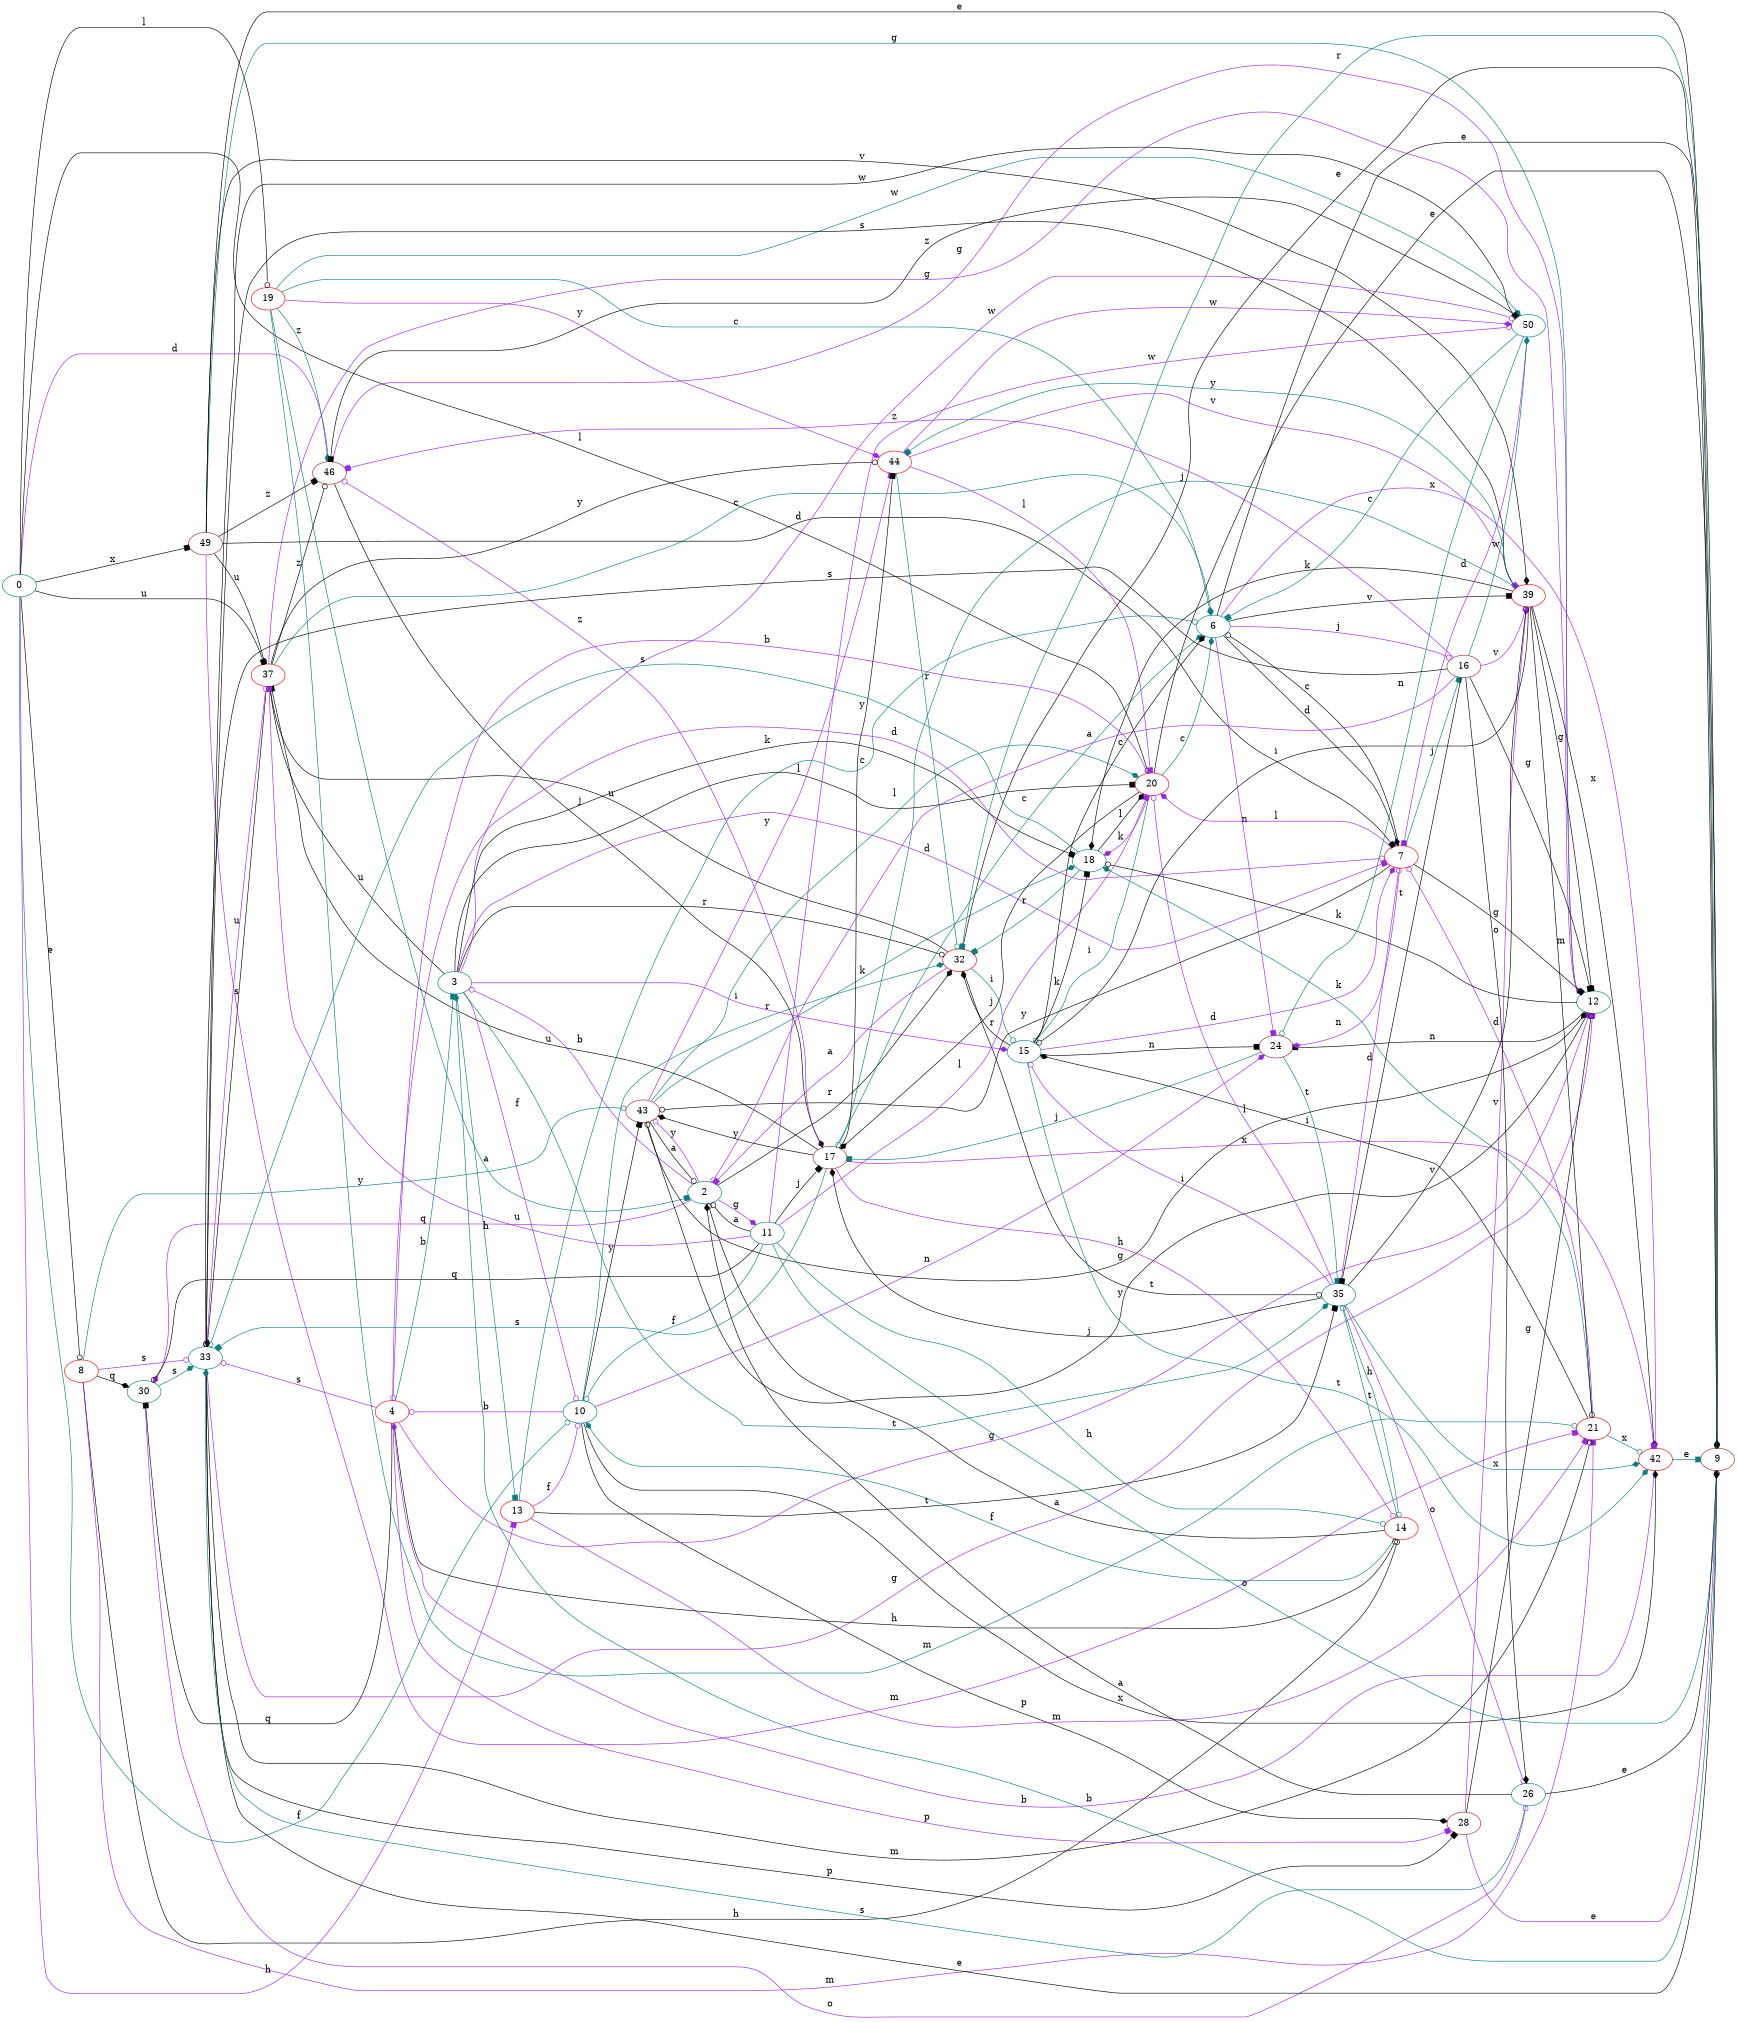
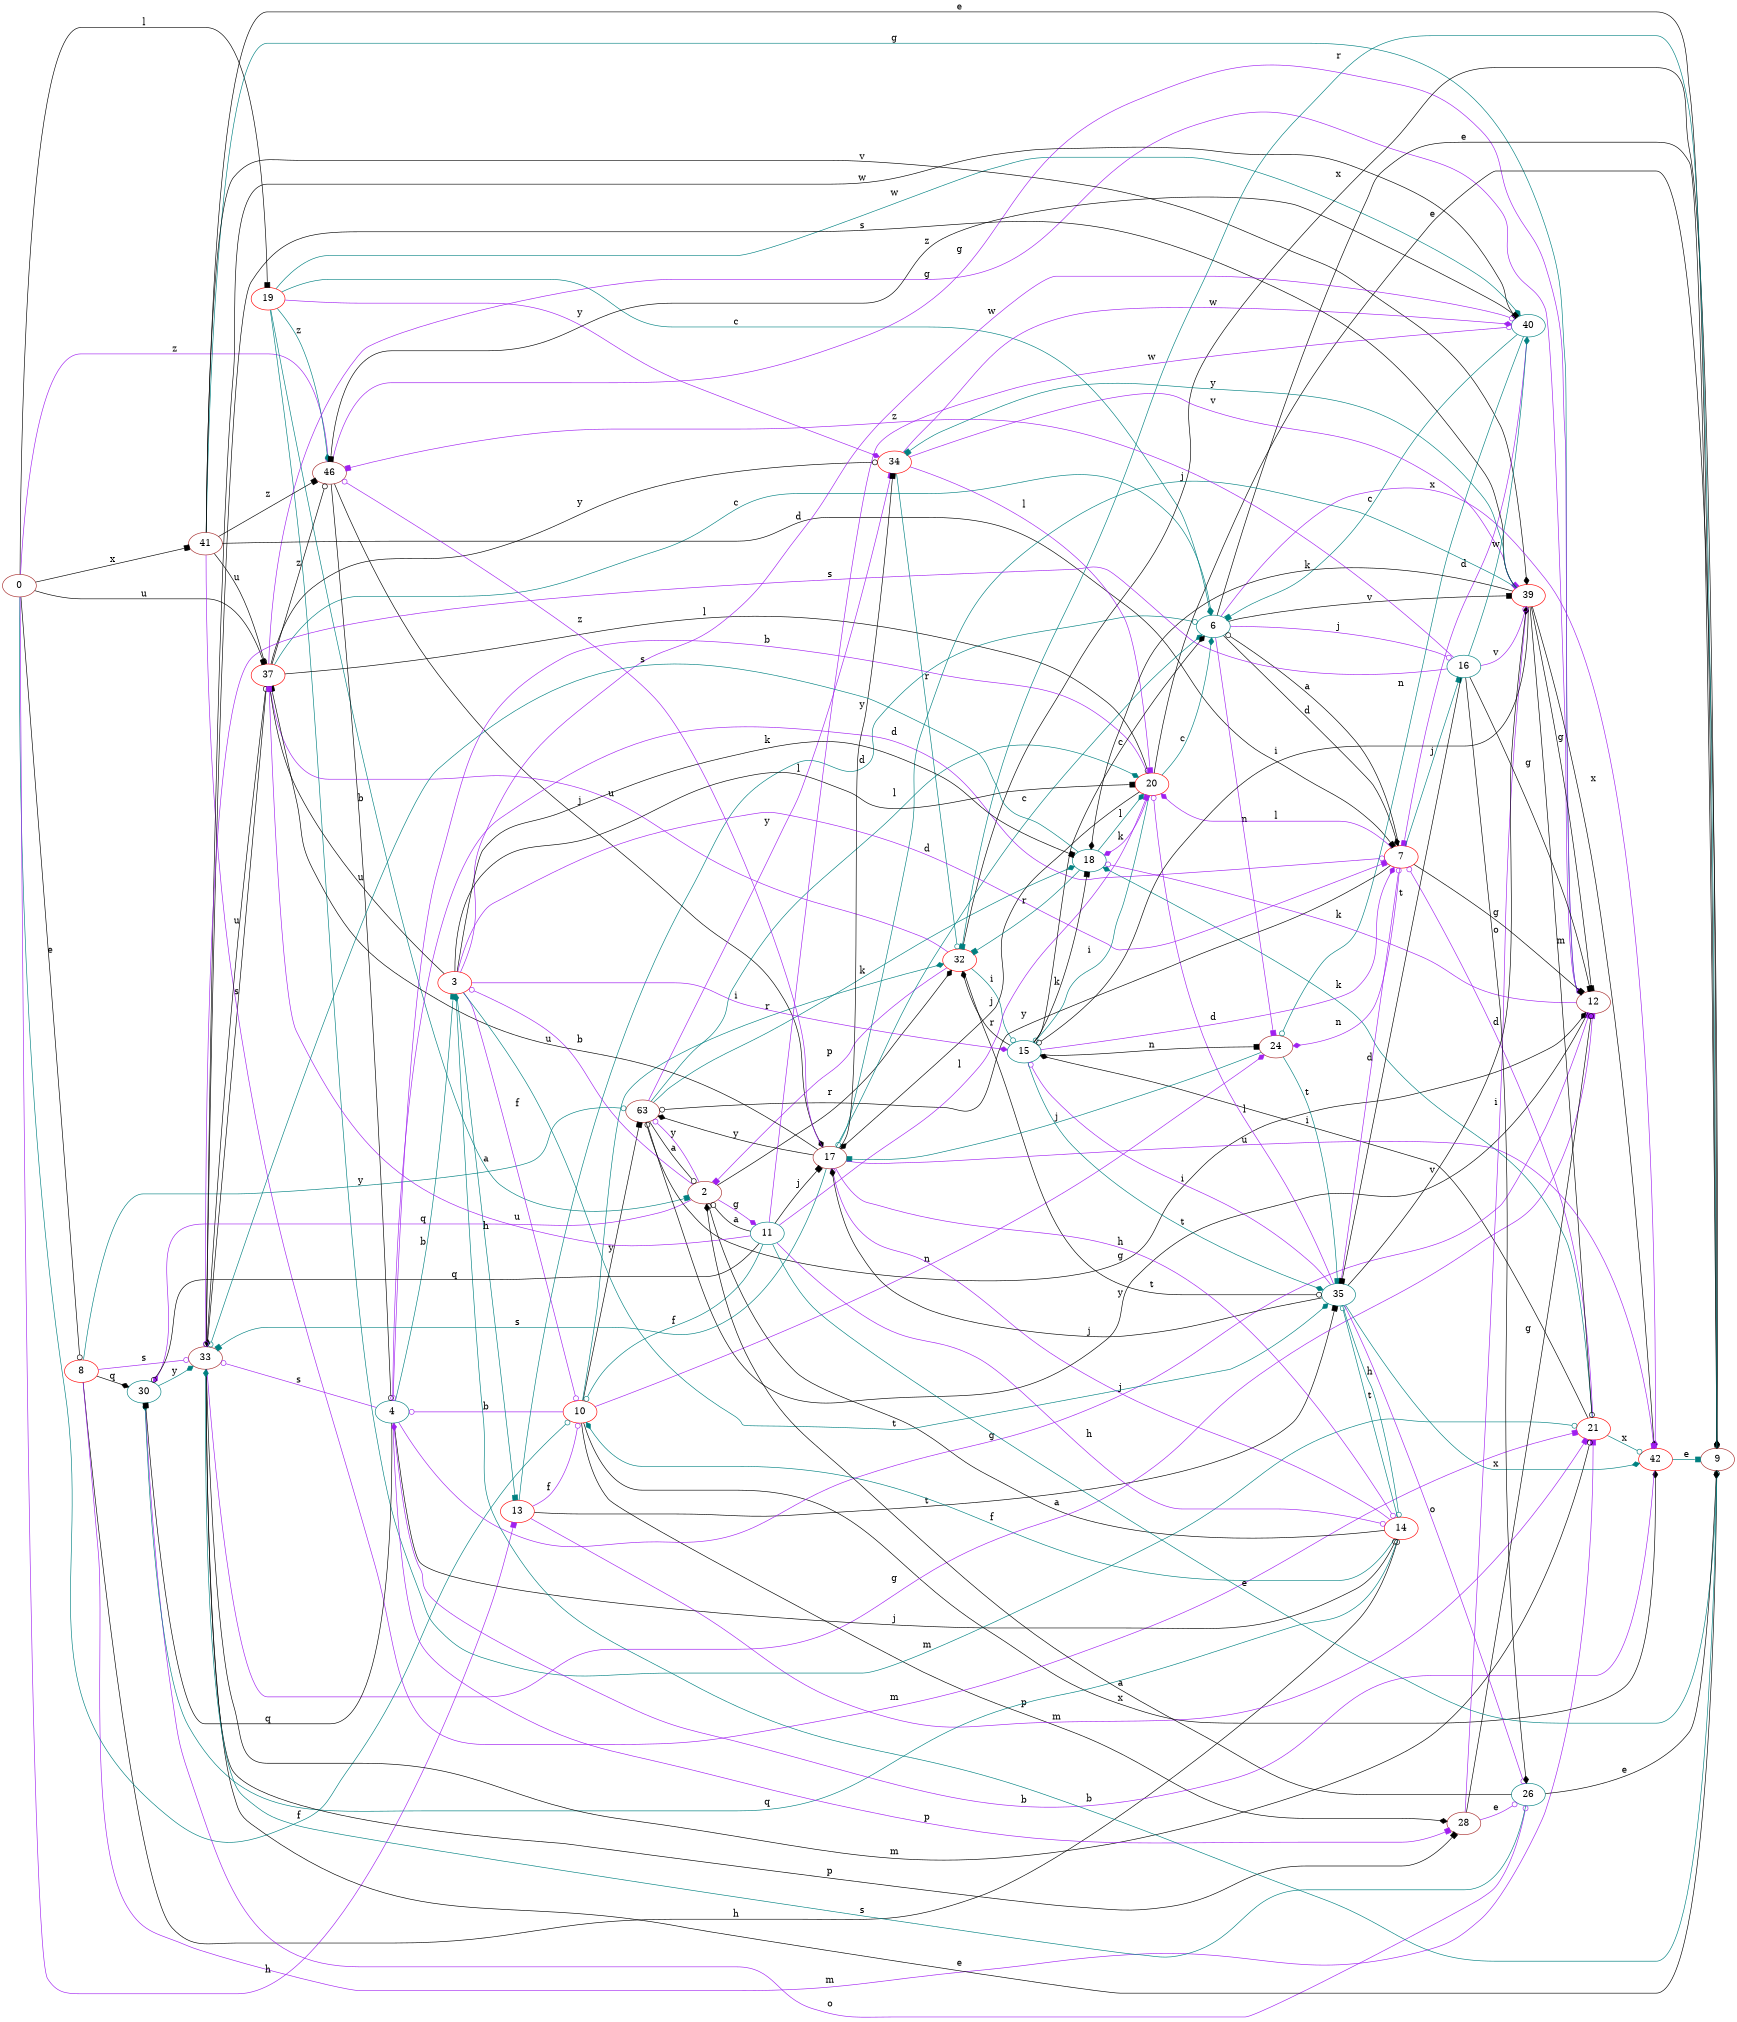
(48, 99) -> (48, 99)
(1339, 174) -> (1339, 174)
(1528, 326) -> (1528, 326)
(175, 349) -> (175, 349)
(377, 382) -> (741, 617)
(894, 462) -> (894, 462)
(205, 544) -> (205, 544)
(19, 586) -> (19, 586)
(518, 602) -> (518, 602)
(1464, 666) -> (1464, 666)
(1307, 687) -> (1307, 687)
(862, 761) -> (862, 761)
(988, 783) -> none
(616, 803) -> (616, 803)
(1118, 825) -> (1118, 825)
(671, 906) -> none
(1347, 928) -> (1347, 928)
none -> (368, 939)
(1510, 972) -> (1510, 972)
(455, 983) -> (455, 983)
(1594, 1002) -> (1594, 1002)
(231, 1019) -> (231, 1019)
(1446, 1042) -> none
(830, 1052) -> (830, 1052)
(1496, 1103) -> (1496, 1103)
(643, 1111) -> (643, 1111)
(1245, 1140) -> (1245, 1140)
(705, 1193) -> (705, 1193)
(205, 1358) -> (205, 1358)
(175, 1371) -> (175, 1371)
none -> (1088, 1375)
(1280, 1381) -> (1146, 1205)
(392, 1412) -> (392, 1412)
(580, 1412) -> (580, 1412)
(1062, 1429) -> (1062, 1429)
(1245, 1584) -> (1245, 1584)
(894, 1619) -> (894, 1619)
none -> (655, 1811)
(1691, 1824) -> (1497, 1814)
